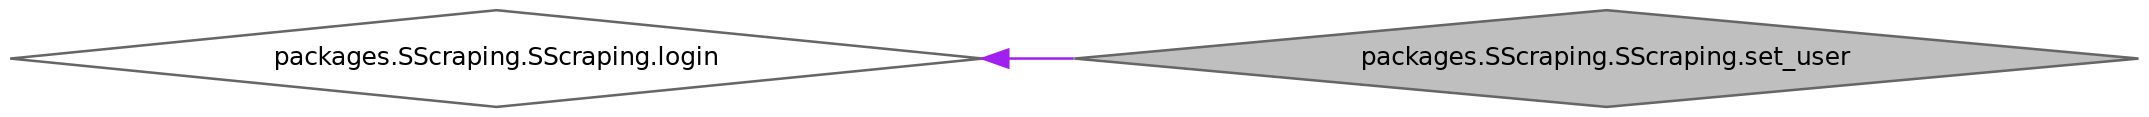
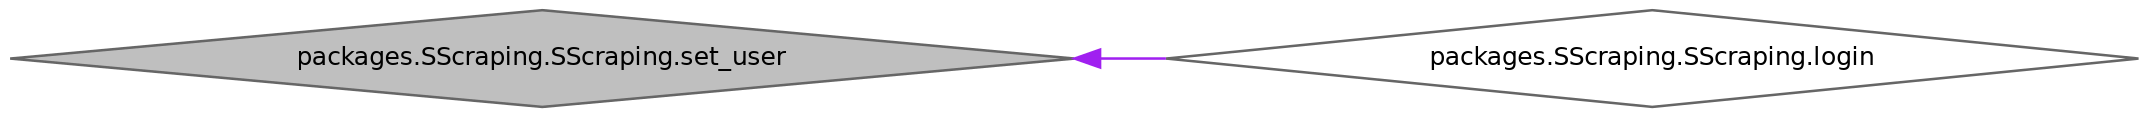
(1041, 59) -> (1133, 59)
